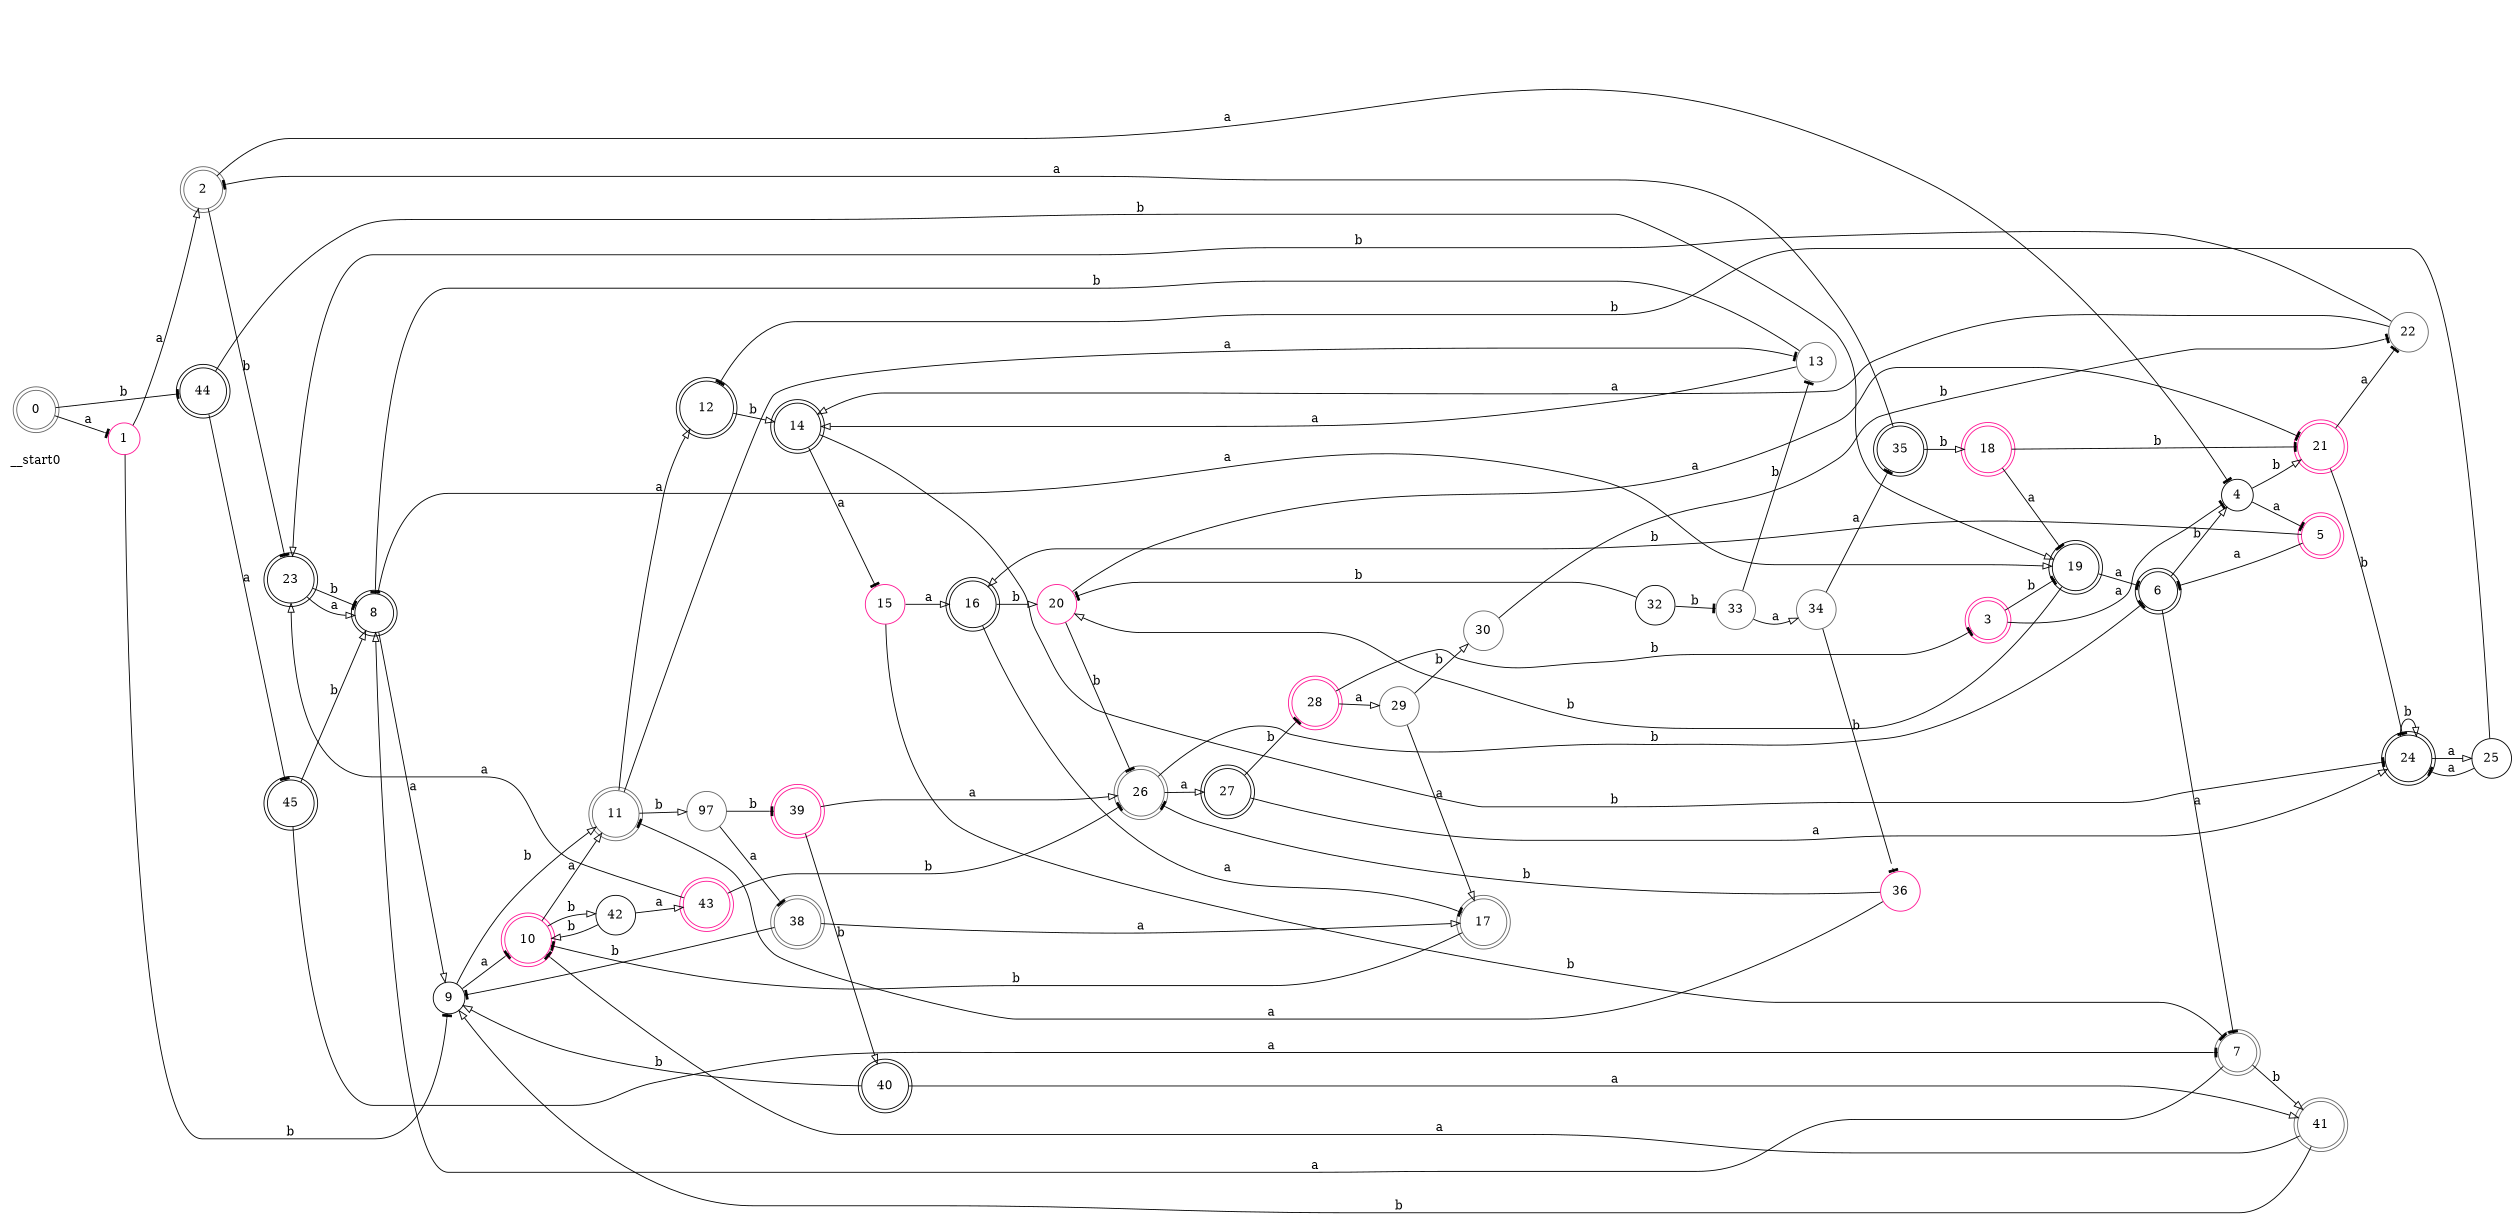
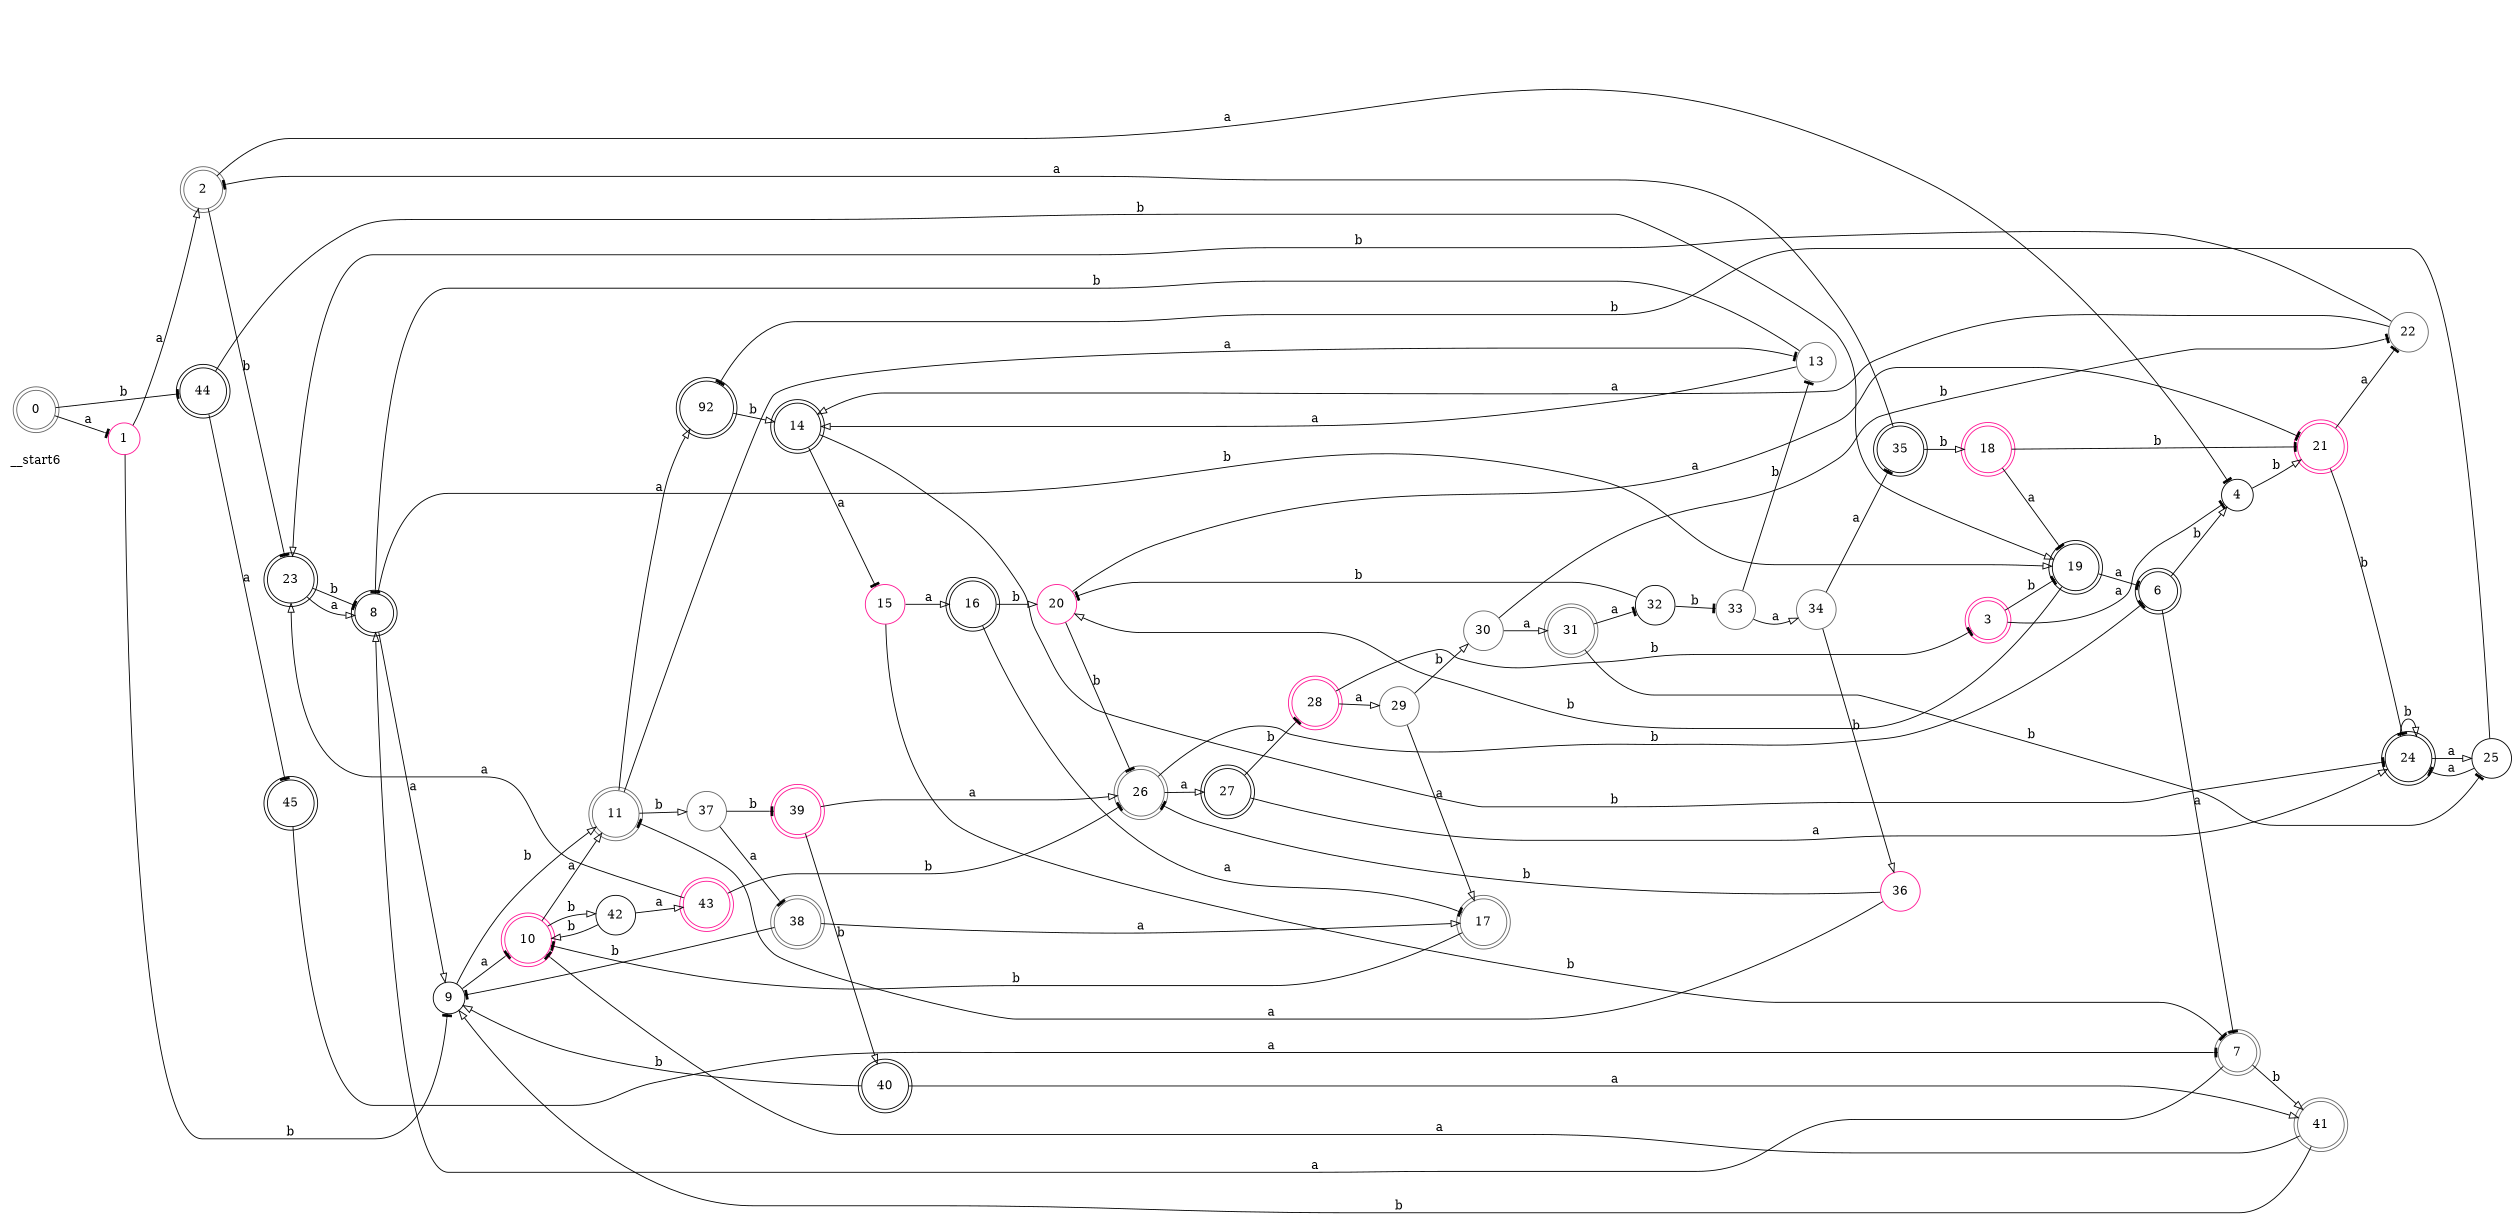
(707, 408) -> (707, 408)
(1228, 458) -> (1228, 458)
(36, 461) -> (36, 461)
(2321, 536) -> none
none -> (1571, 631)
(332, 710) -> none
(1859, 752) -> (1859, 752)
(707, 811) -> (707, 811)
